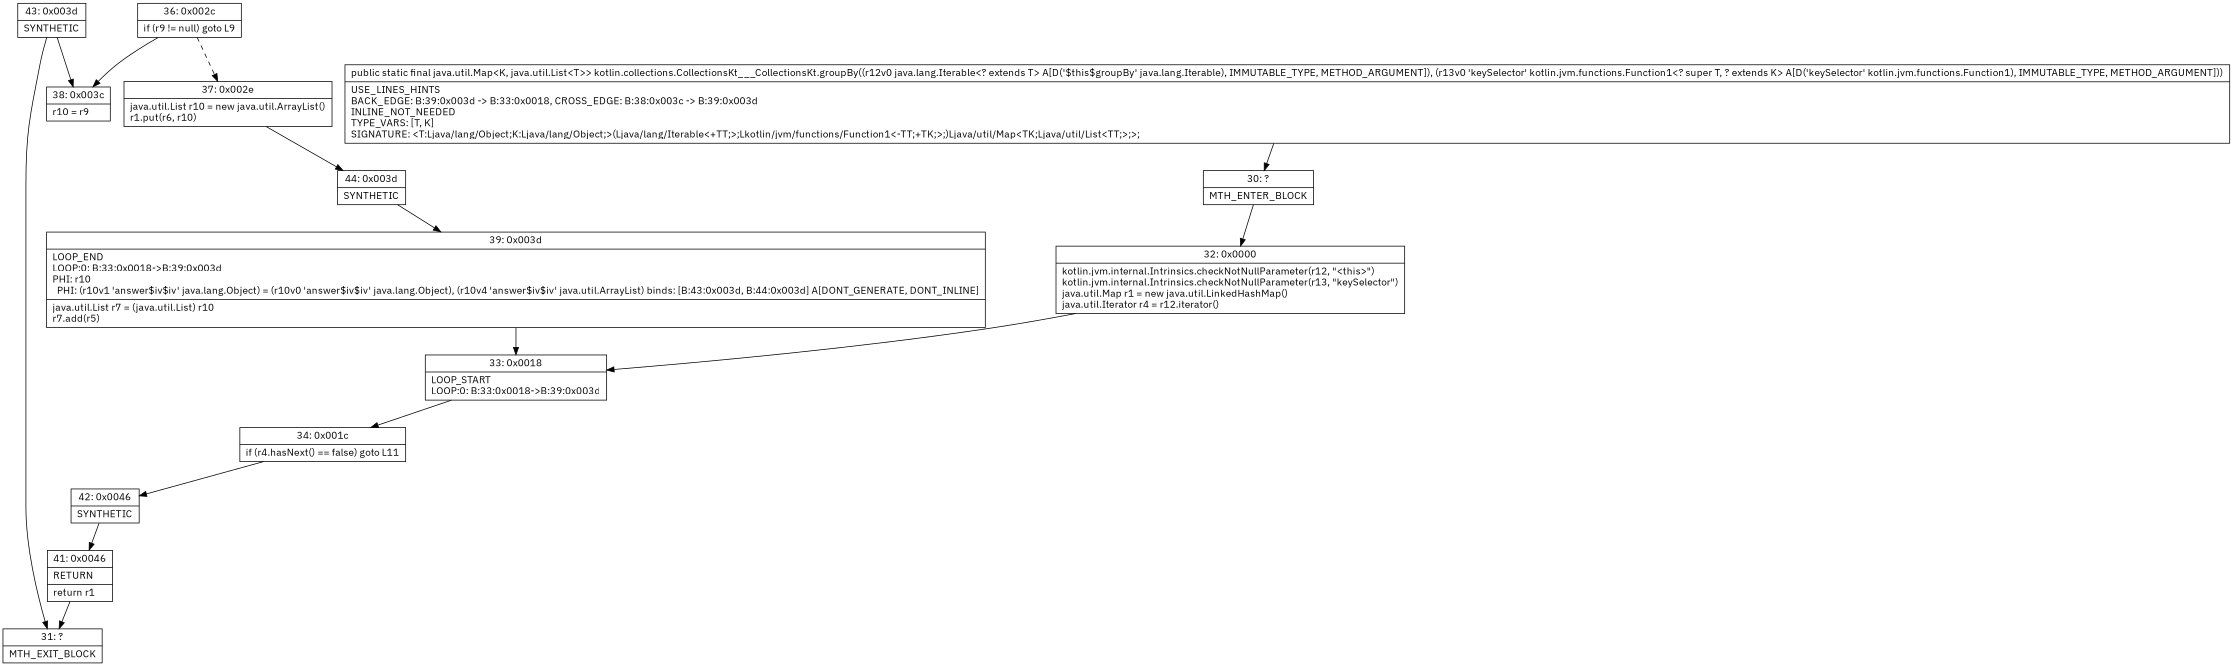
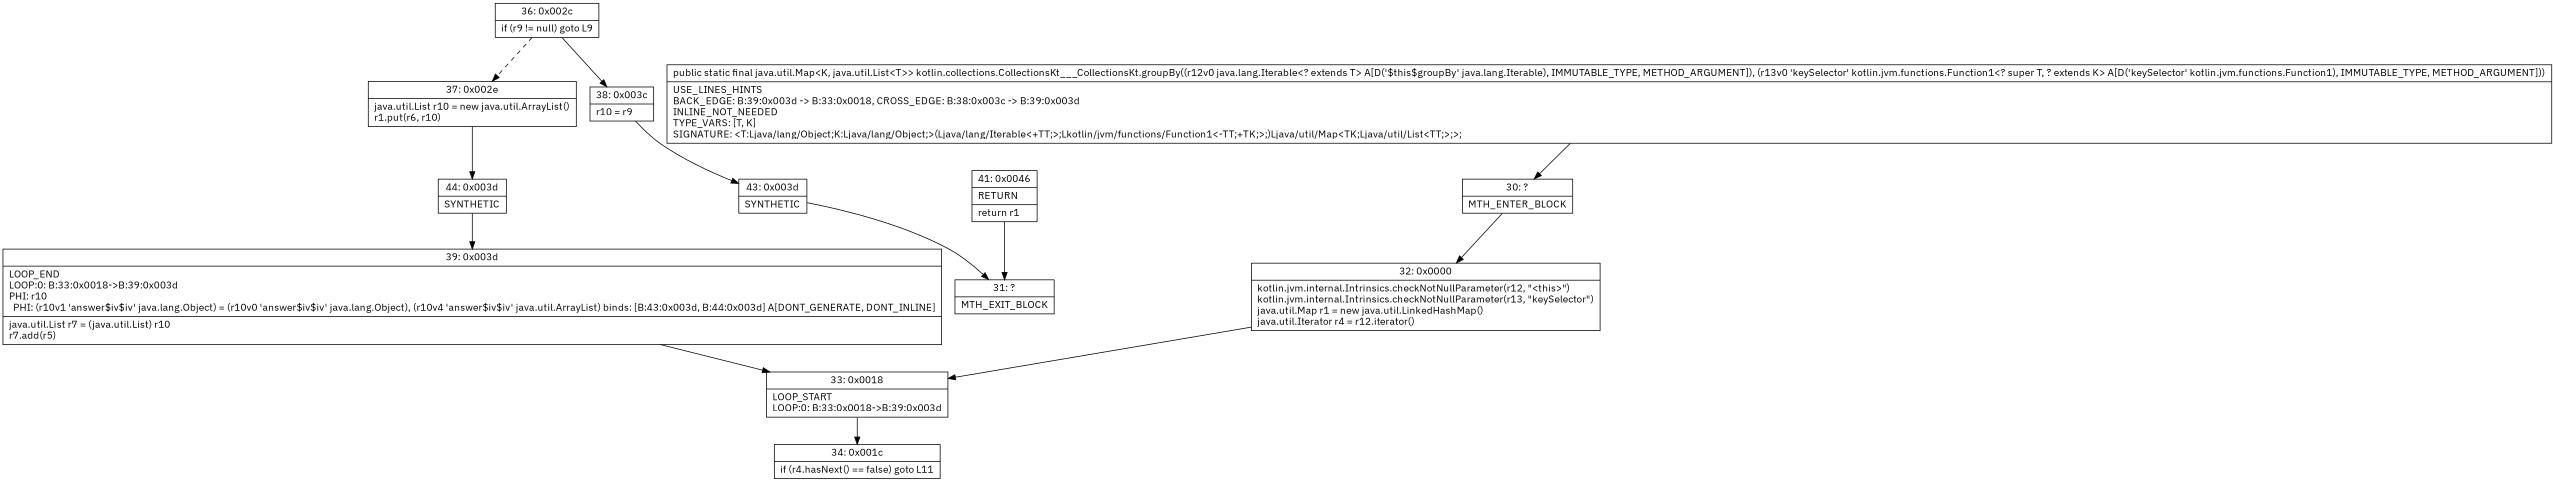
(64, 59) -> (680, 156)
(105, 506) -> none
